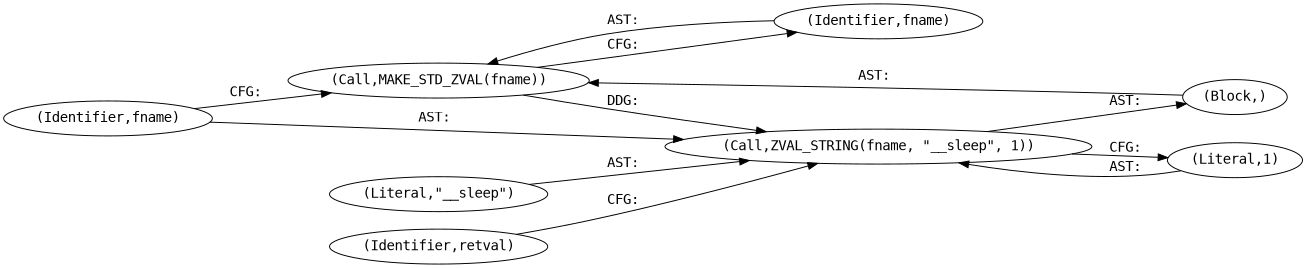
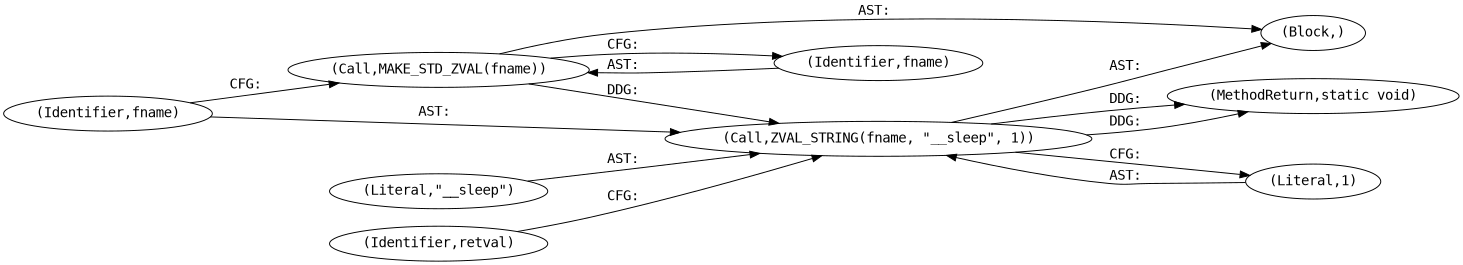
(891, 88) -> (875, 19)
none -> (1313, 96)
